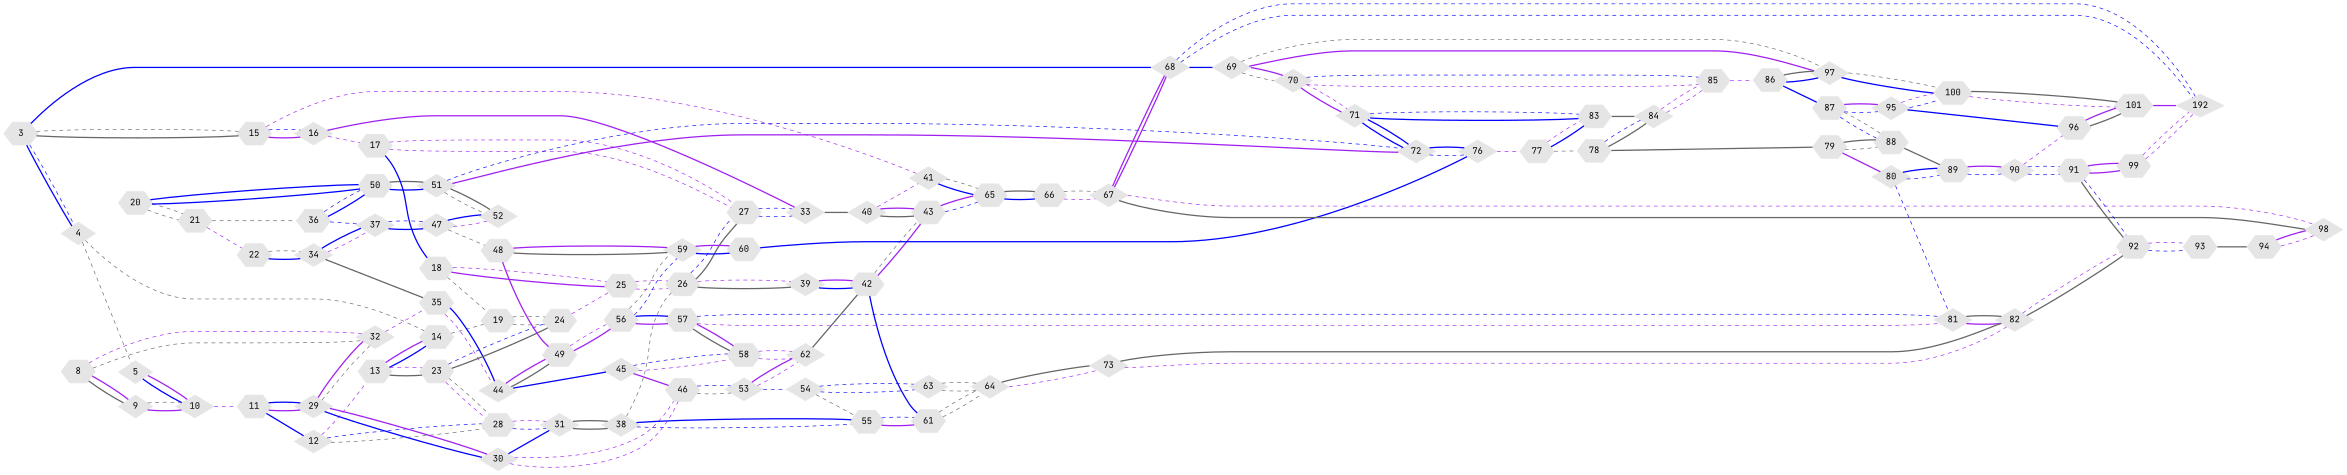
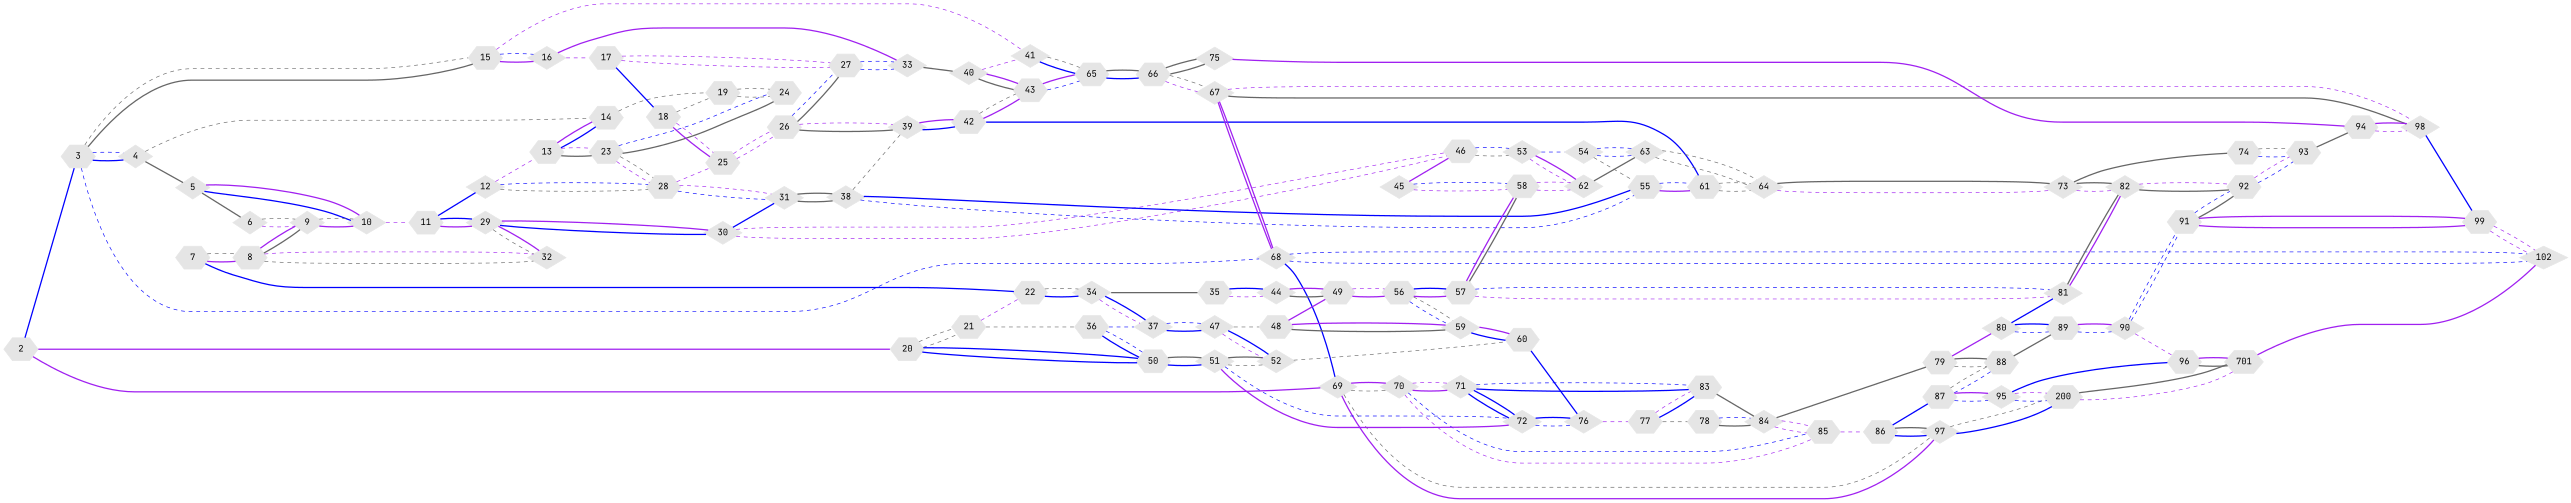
none -> (1215, 59)
(582, 67) -> (633, 312)
(1953, 93) -> (2063, 397)
(2134, 106) -> (2244, 362)
(2200, 106) -> (2544, 258)
(1712, 149) -> (1851, 392)
none -> (2244, 153)
none -> (2449, 173)
none -> (250, 223)
(1922, 248) -> (2032, 311)
none -> (193, 258)
(107, 303) -> (164, 172)
(590, 303) -> (693, 175)
(409, 318) -> none
(835, 321) -> (1619, 167)
none -> (21, 349)
none -> (1400, 352)
(648, 354) -> (877, 162)
(560, 380) -> none
